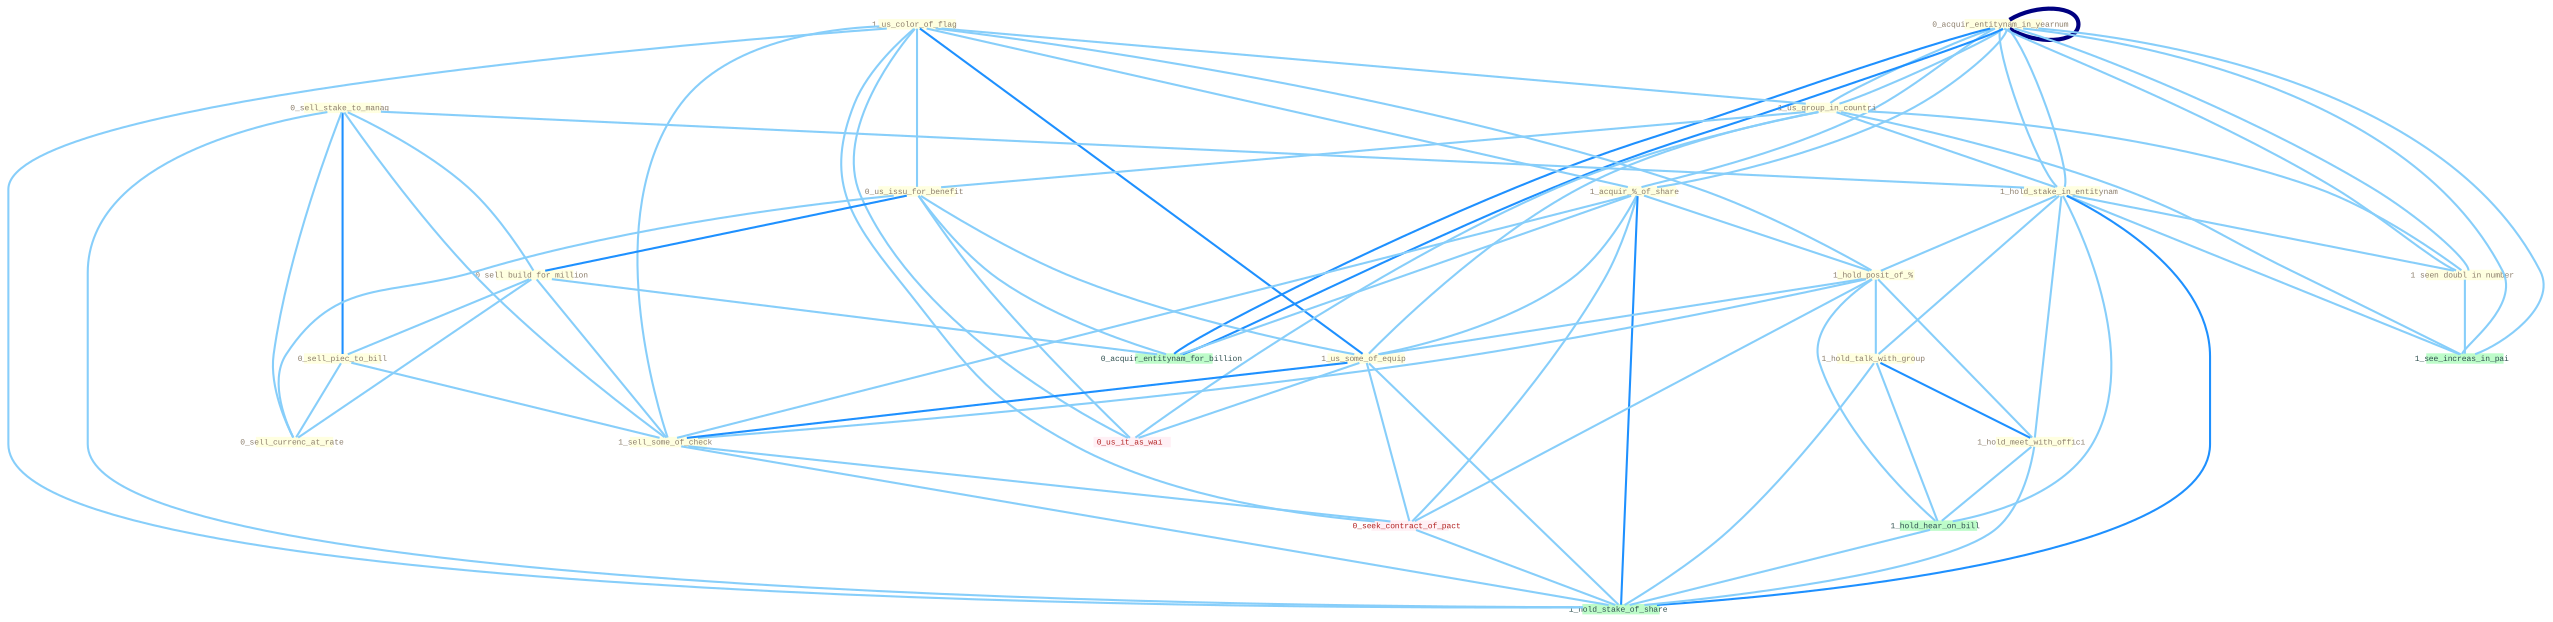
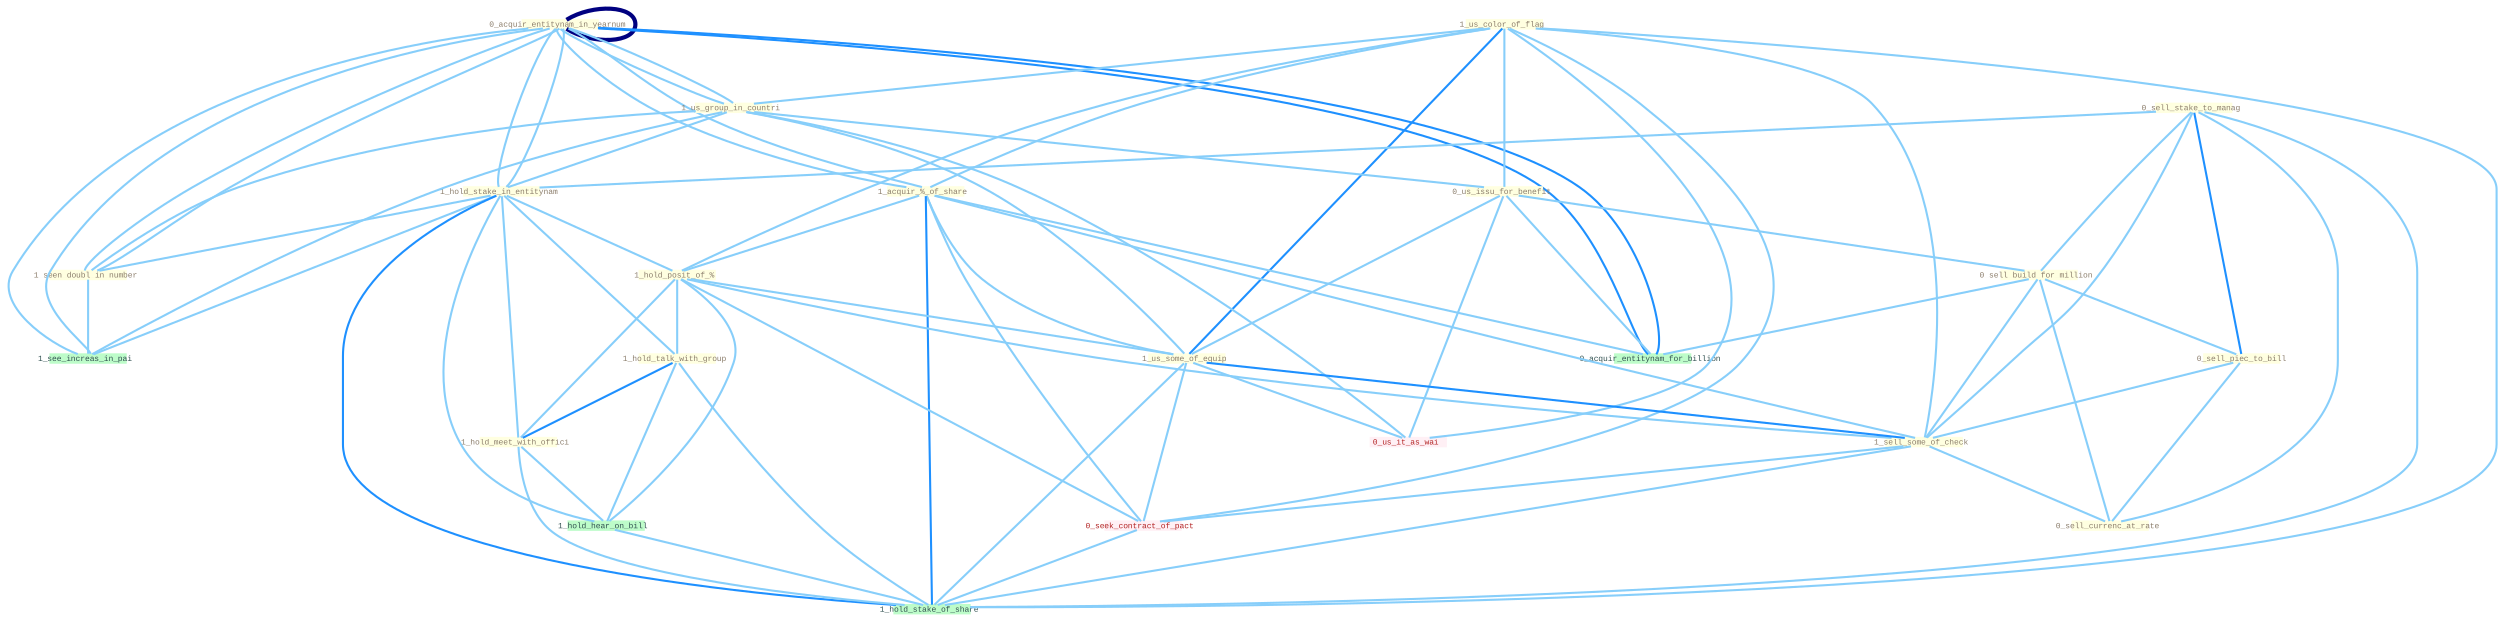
(726, 233) -> (1784, 235)
(553, 251) -> (2017, 484)
